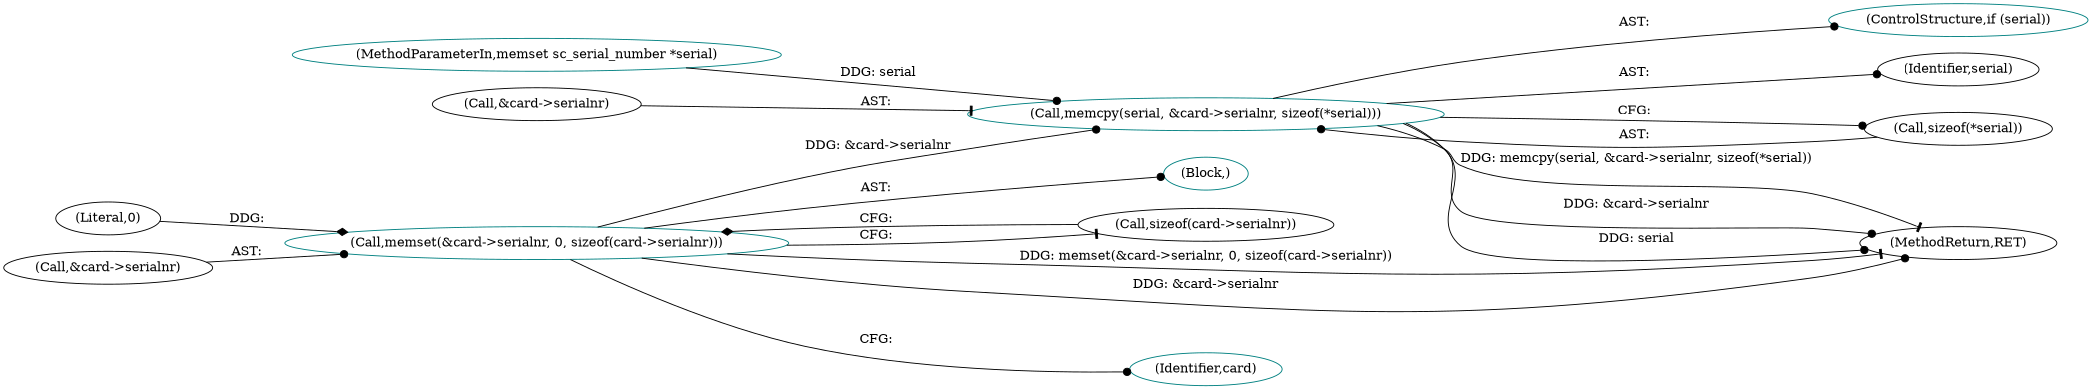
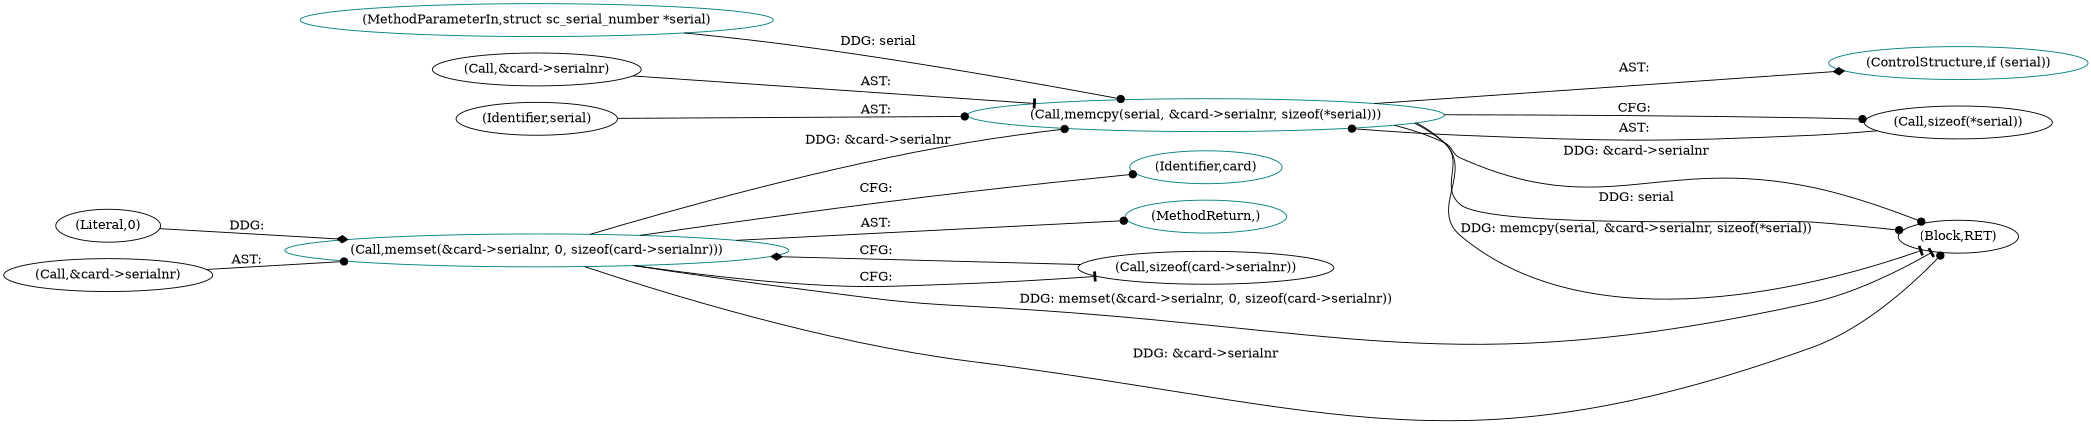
(1550, 51) -> (1604, 88)
(537, 55) -> (537, 20)
(1630, 89) -> (789, 117)
(1206, 174) -> (1206, 217)
(1958, 243) -> (1958, 237)
